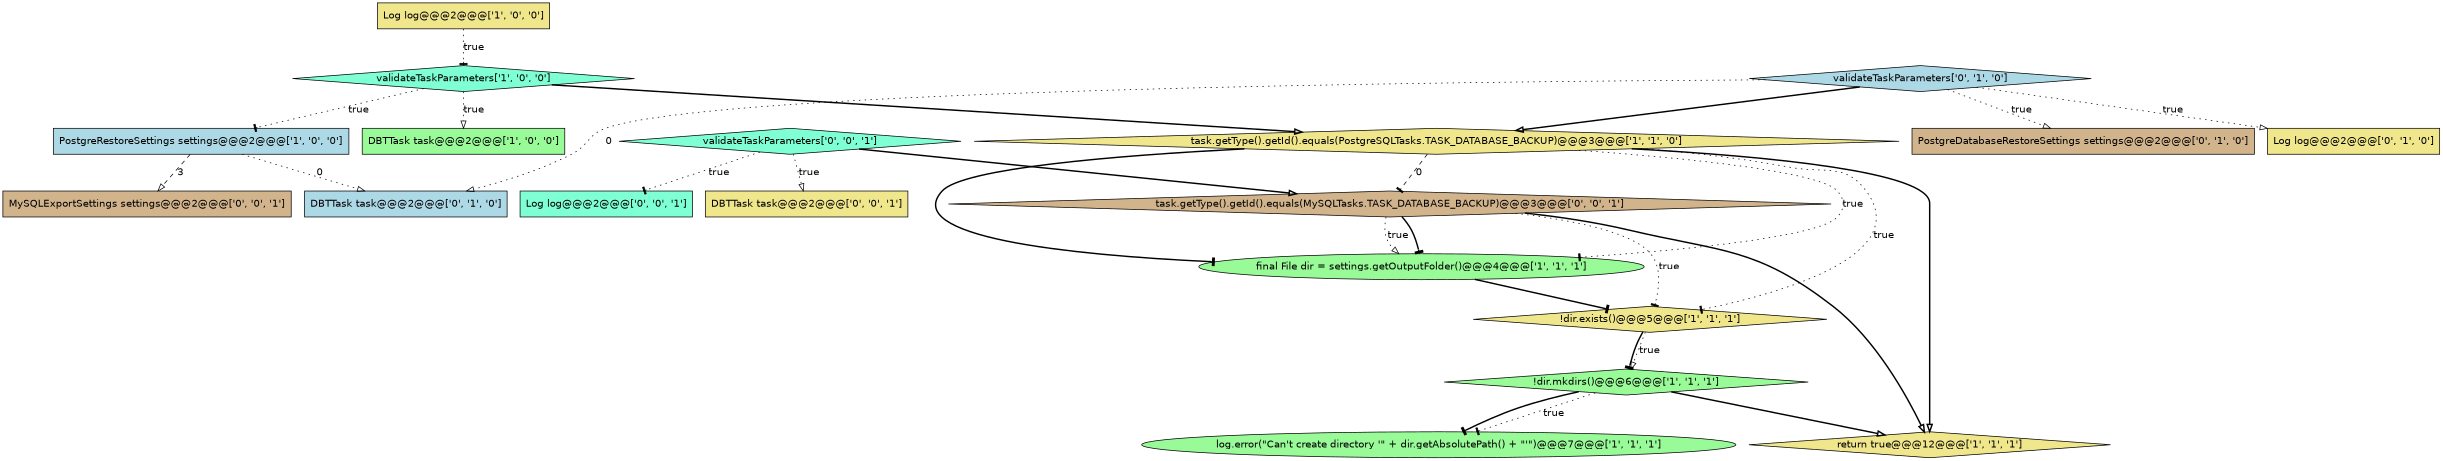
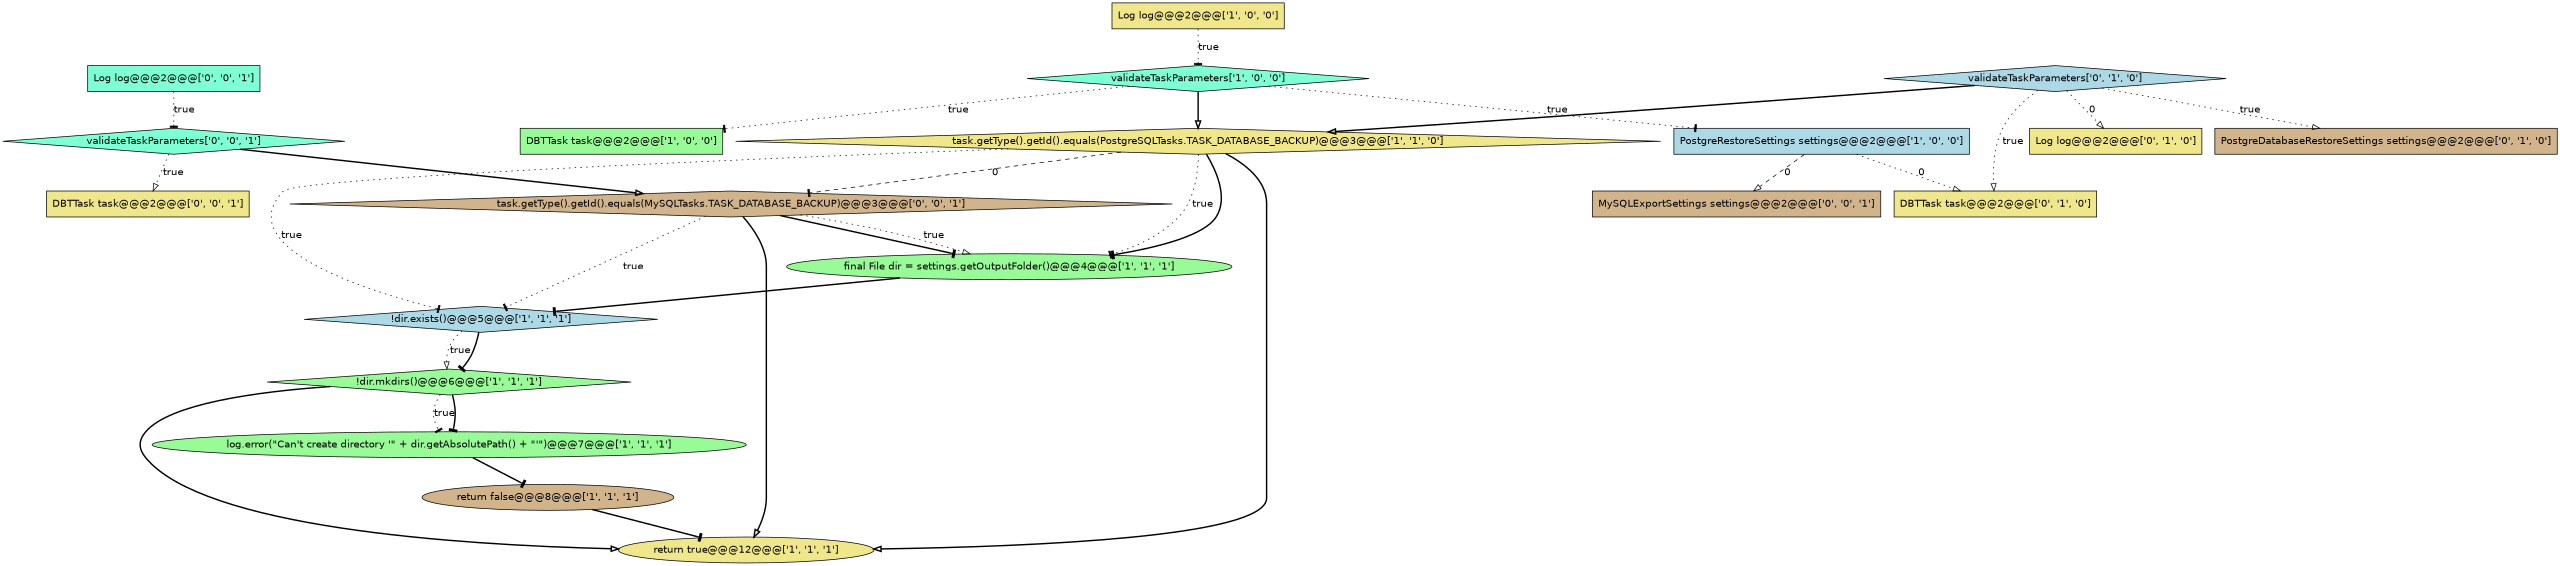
(463, 106) -> (928, 107)
(2173, 110) -> (2093, 110)
(609, 141) -> (2013, 141)
(703, 171) -> (174, 108)
(181, 173) -> (1788, 173)
(406, 204) -> (1995, 204)
(1650, 319) -> (481, 319)
(1930, 445) -> (746, 550)
none -> (548, 497)
